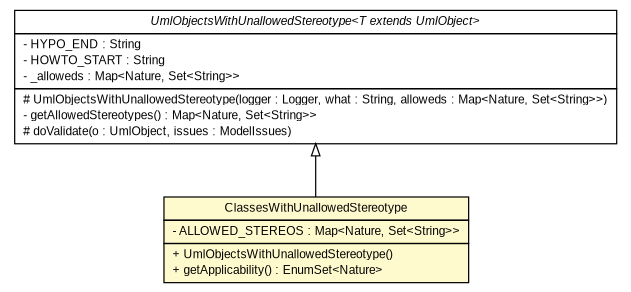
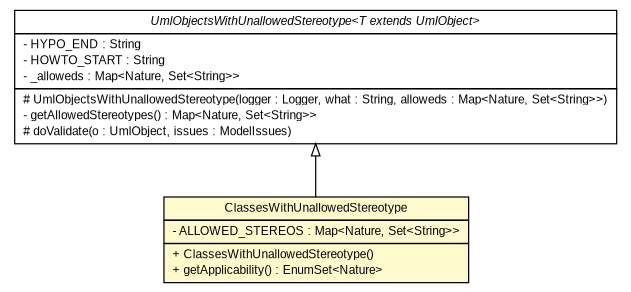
(283, 255) -> (273, 255)
